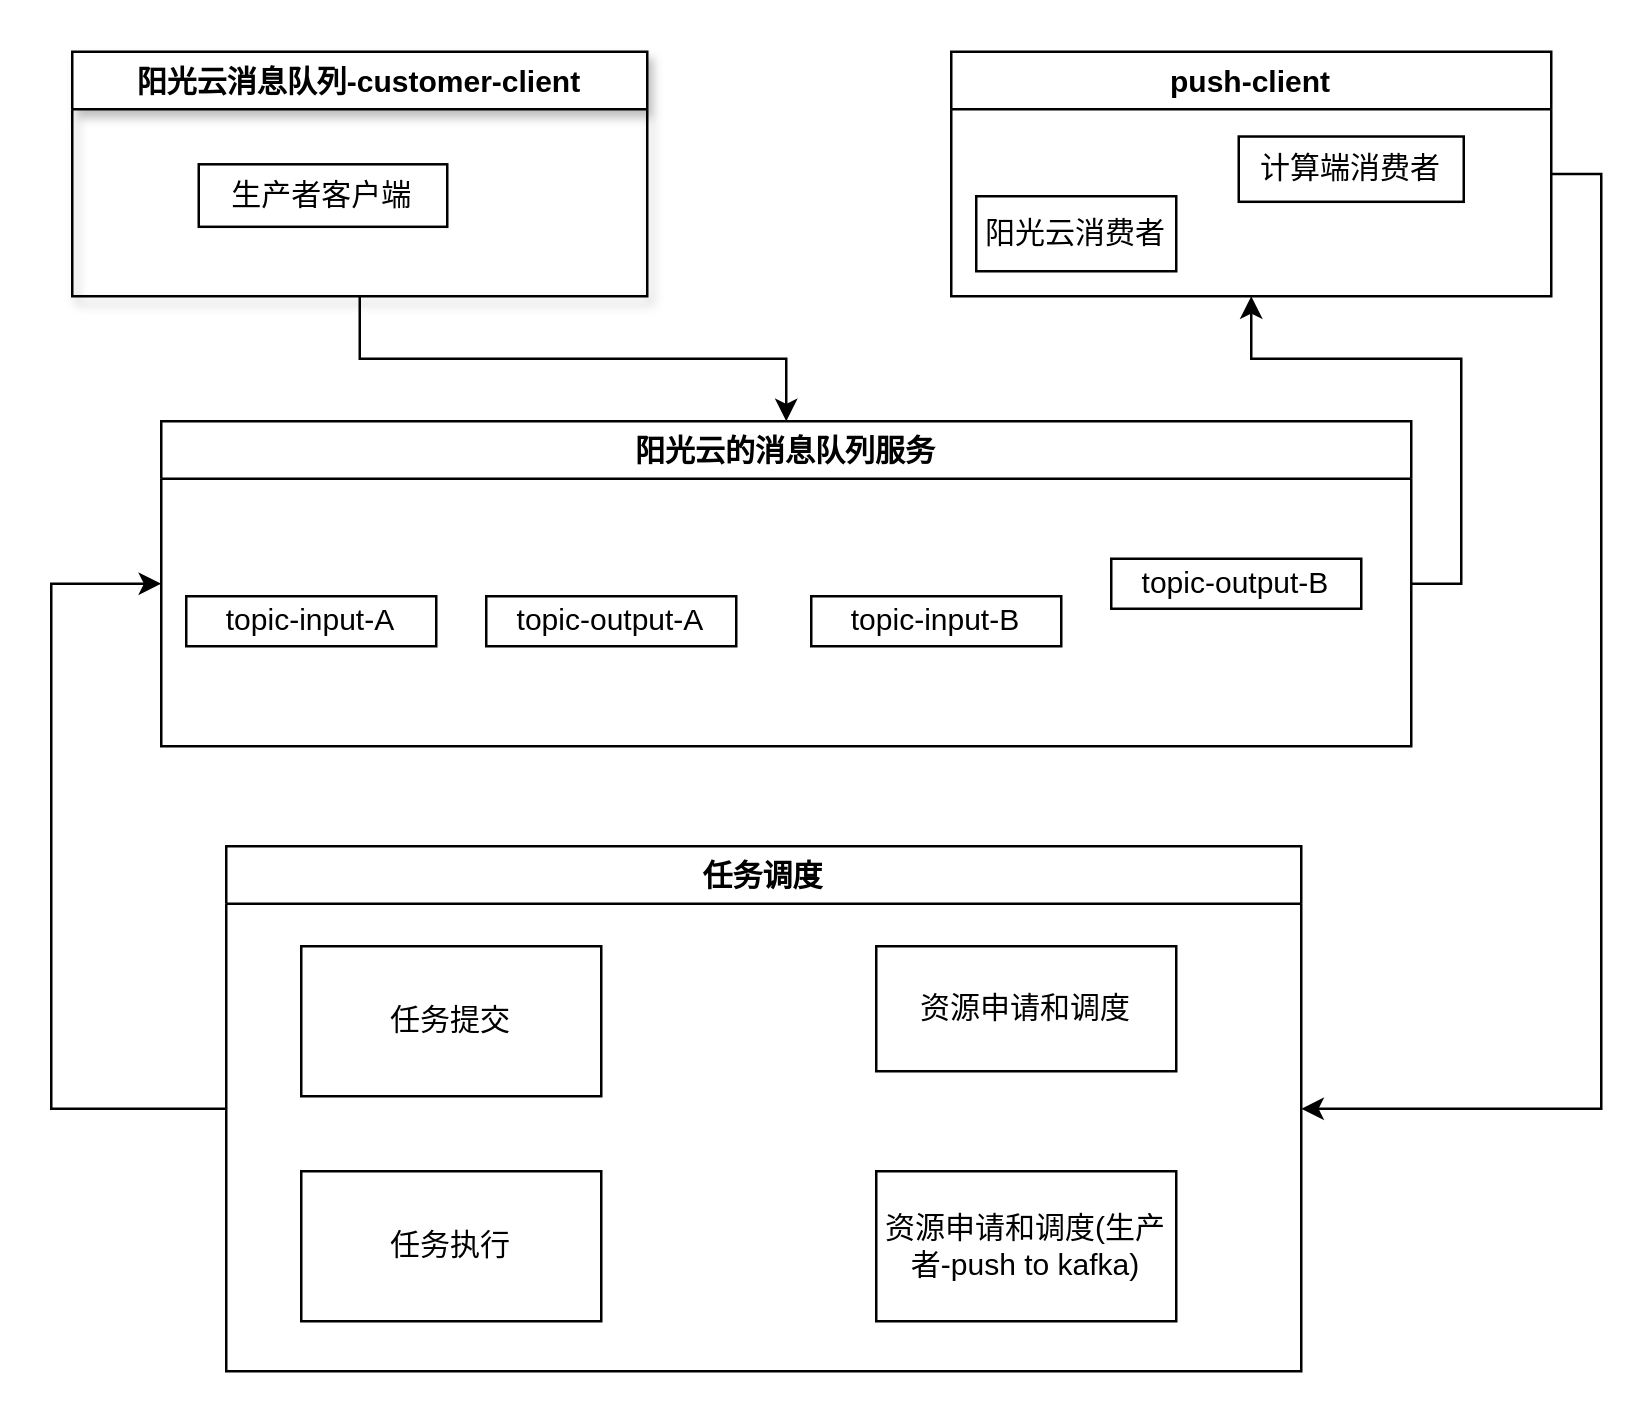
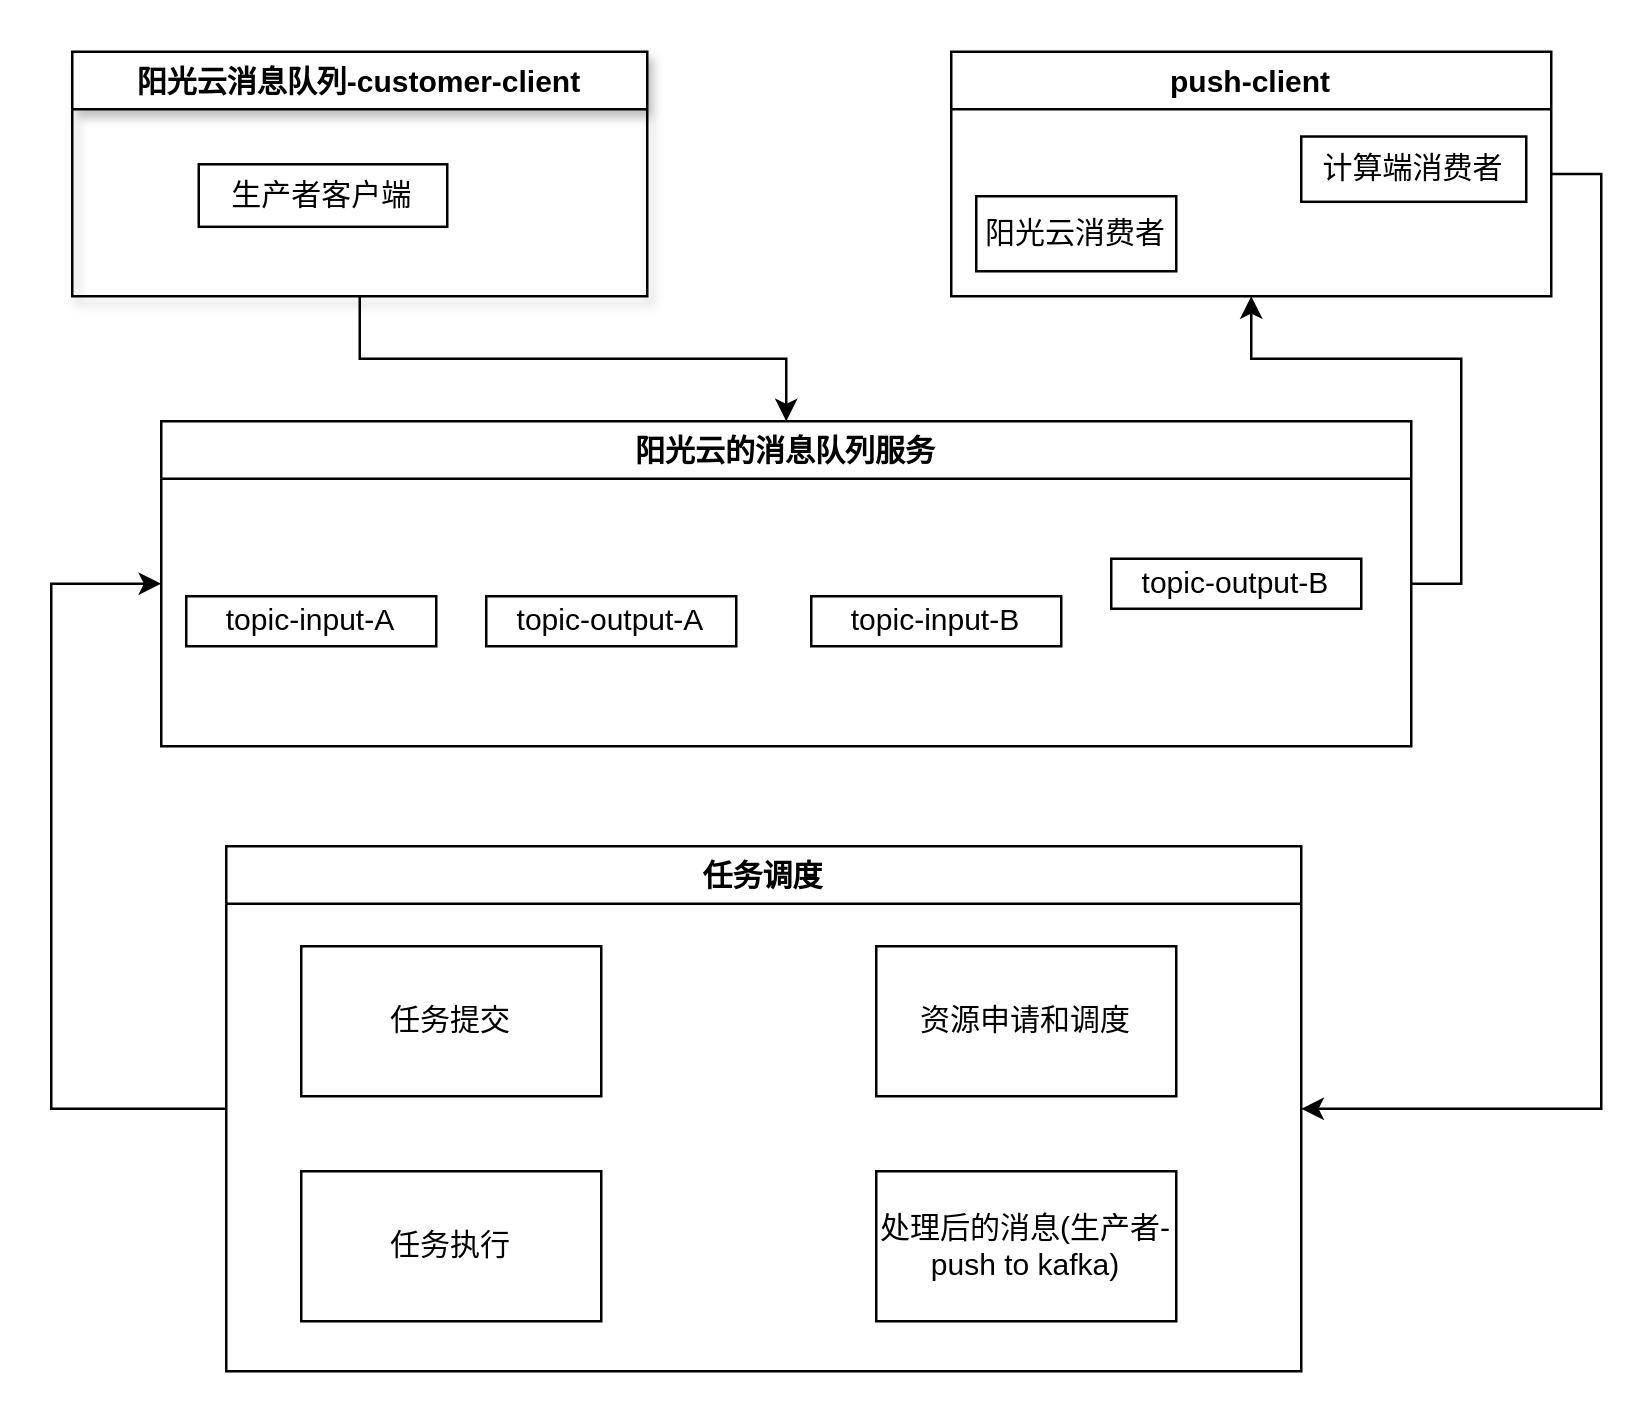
(1351, 169) -> (1414, 169)
(1026, 1009) -> (1026, 1021)
(1026, 1246) -> (1026, 1246)
